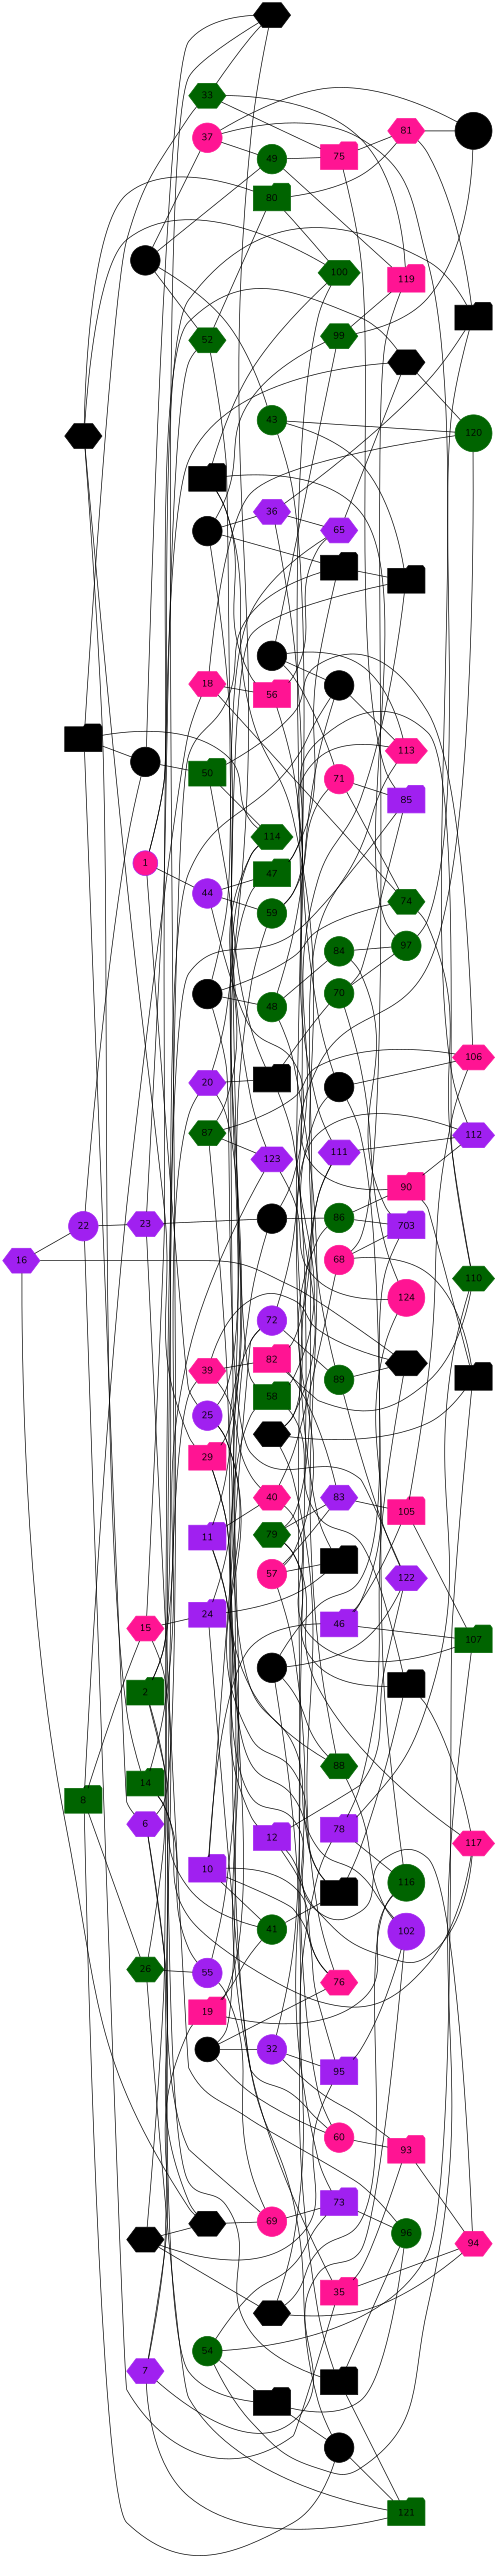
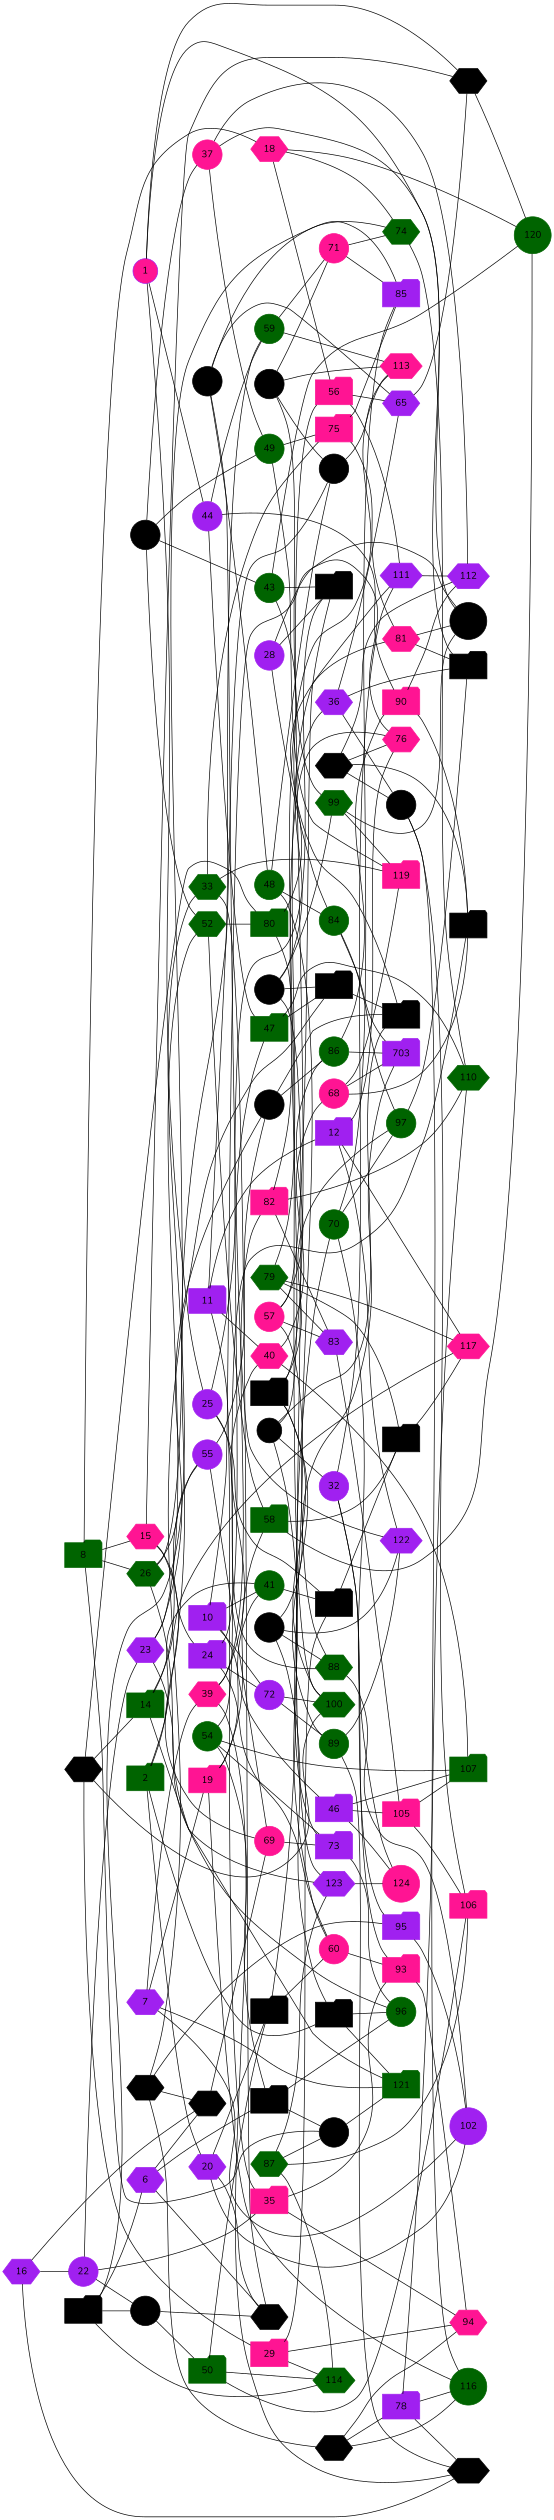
none -> (269, 655)
(474, 1057) -> (468, 1906)
(312, 1958) -> none
